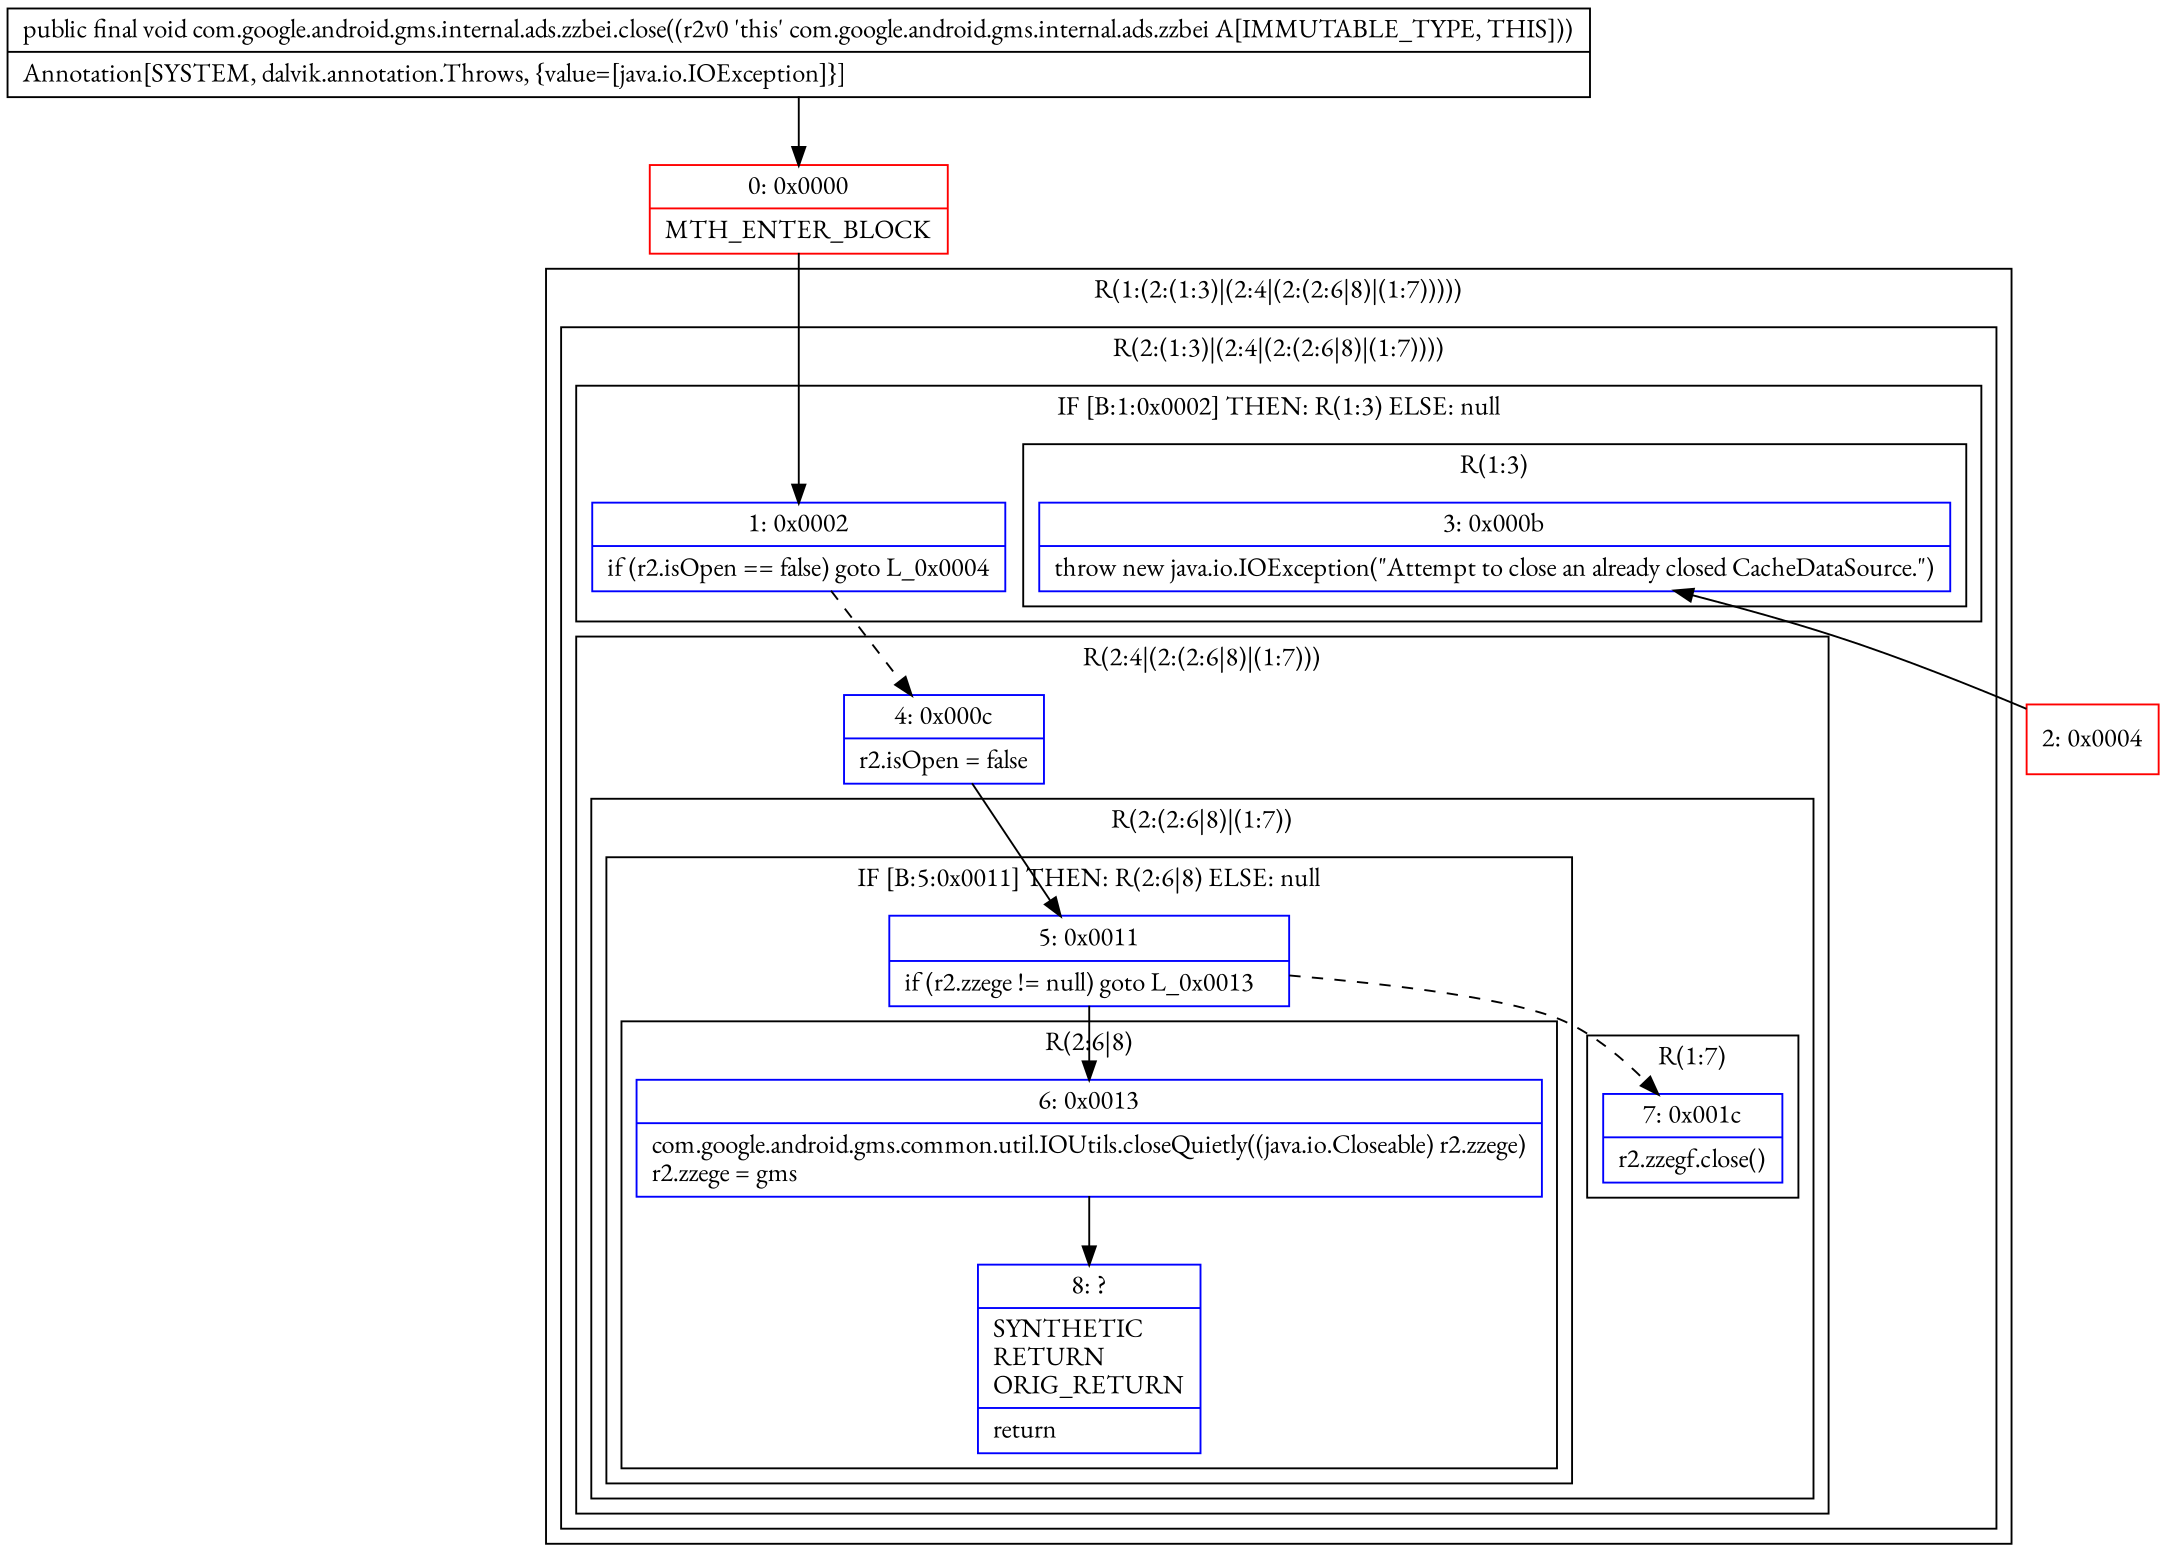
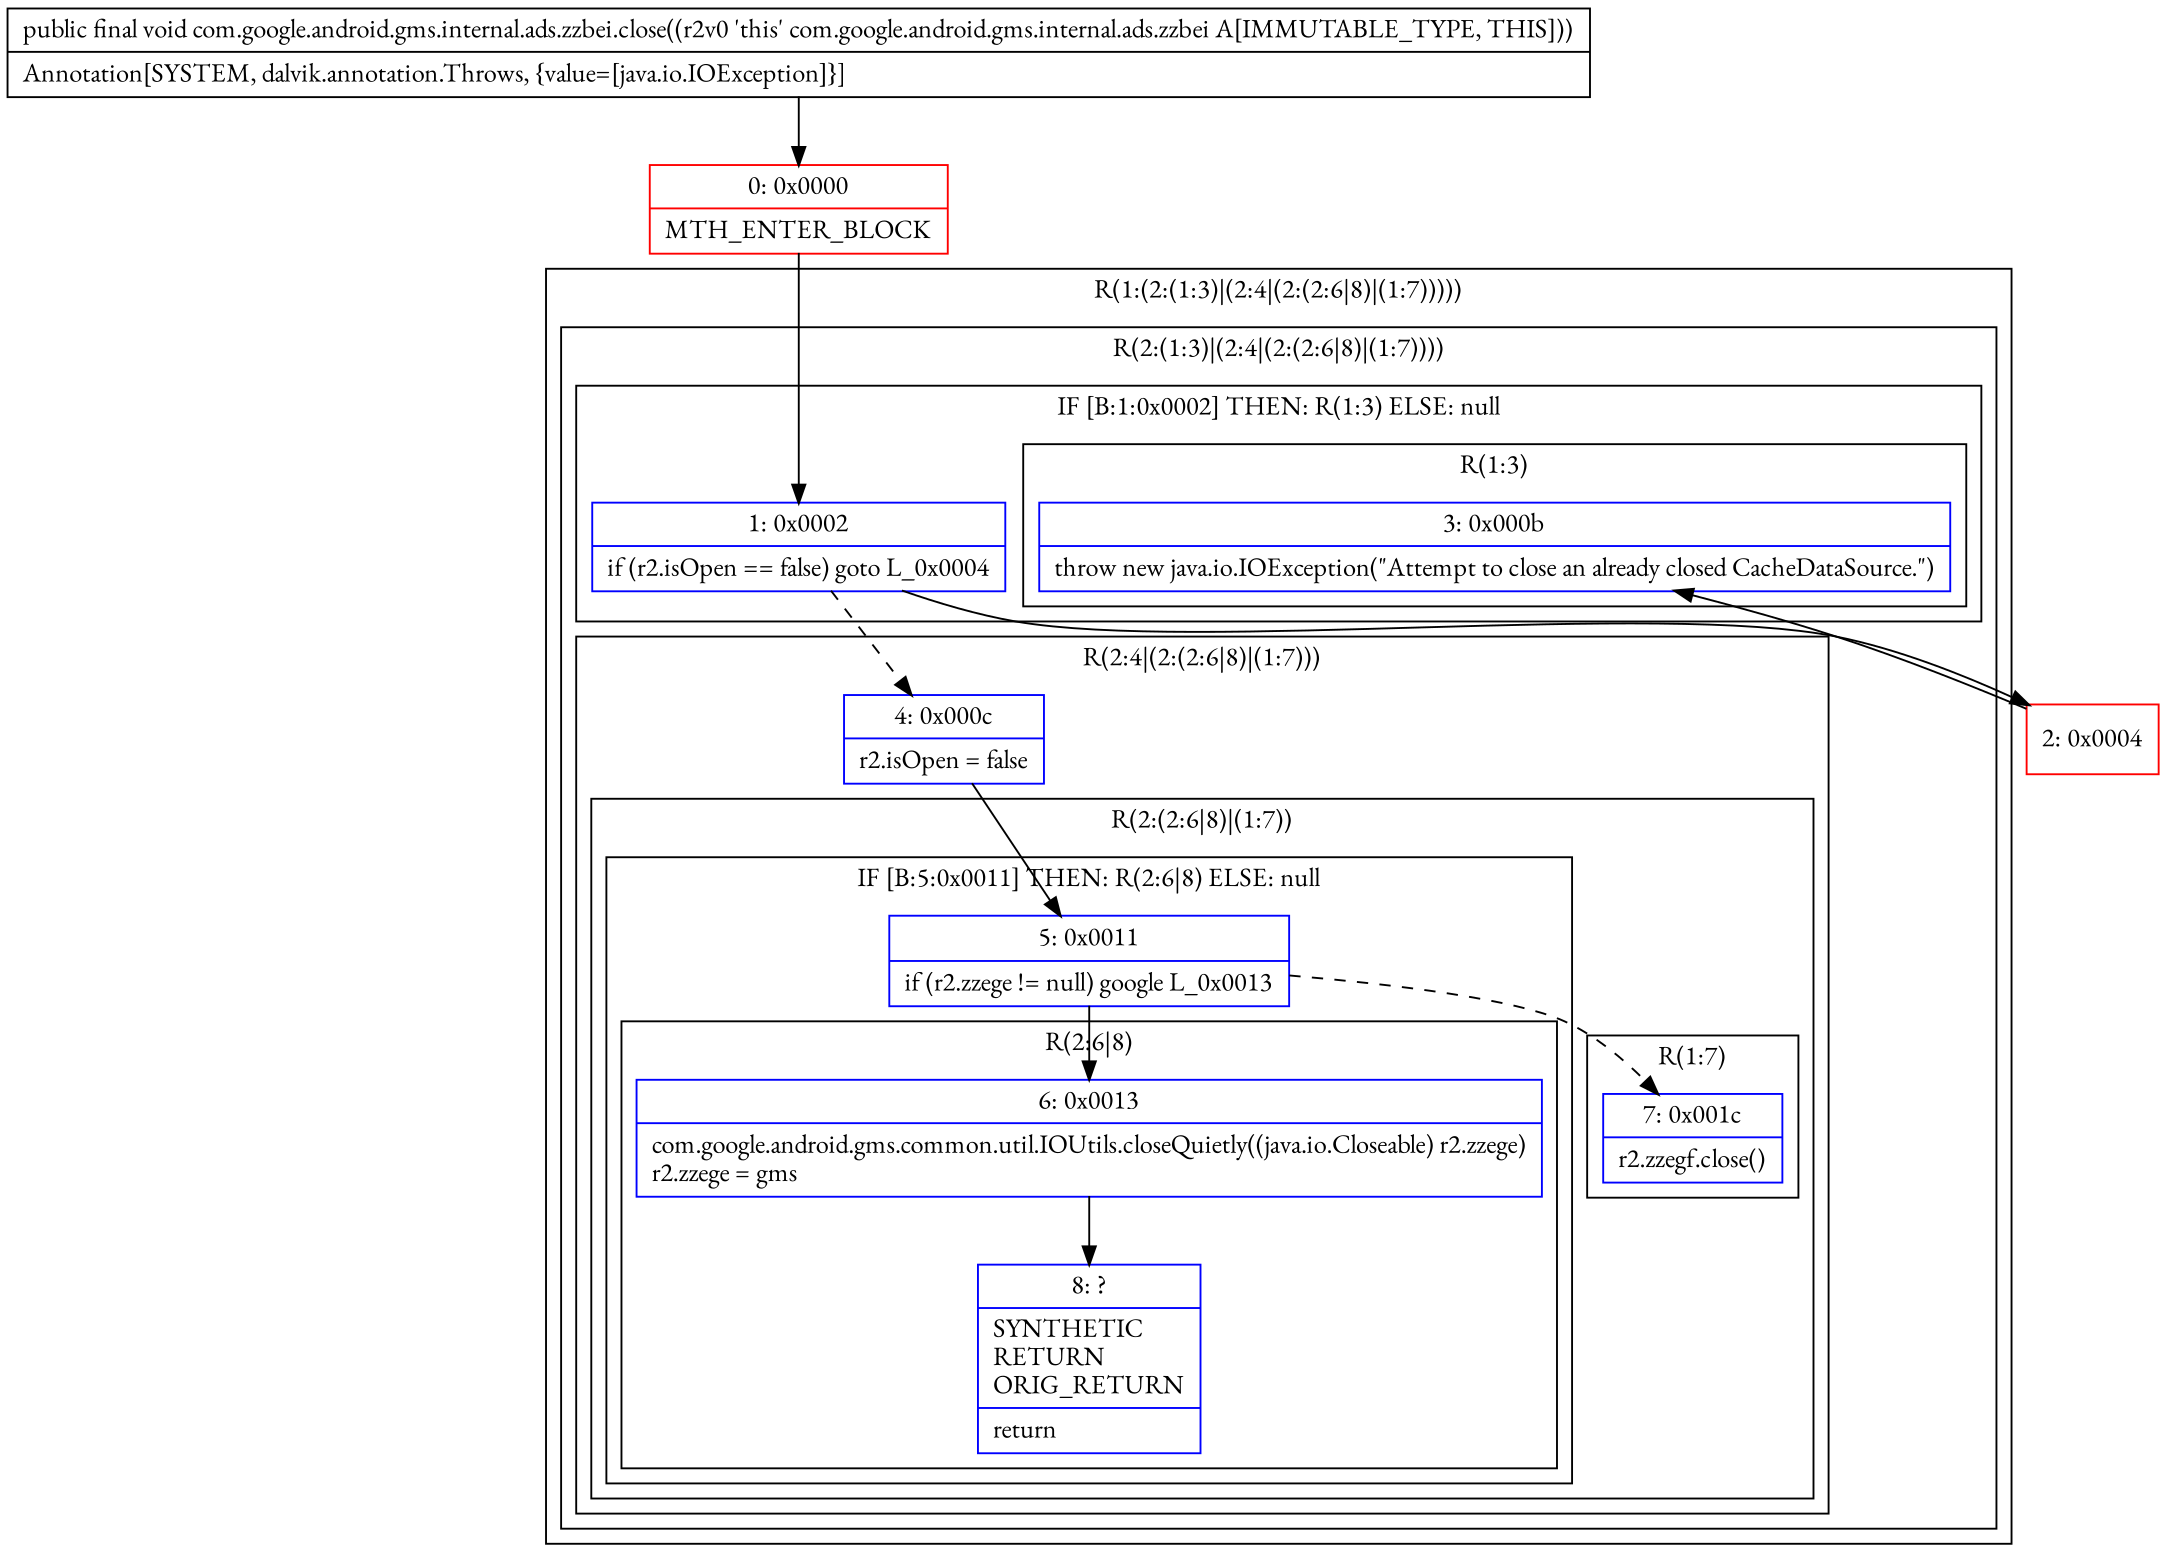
none -> (1460, 626)
(1080, 983) -> (1089, 983)
